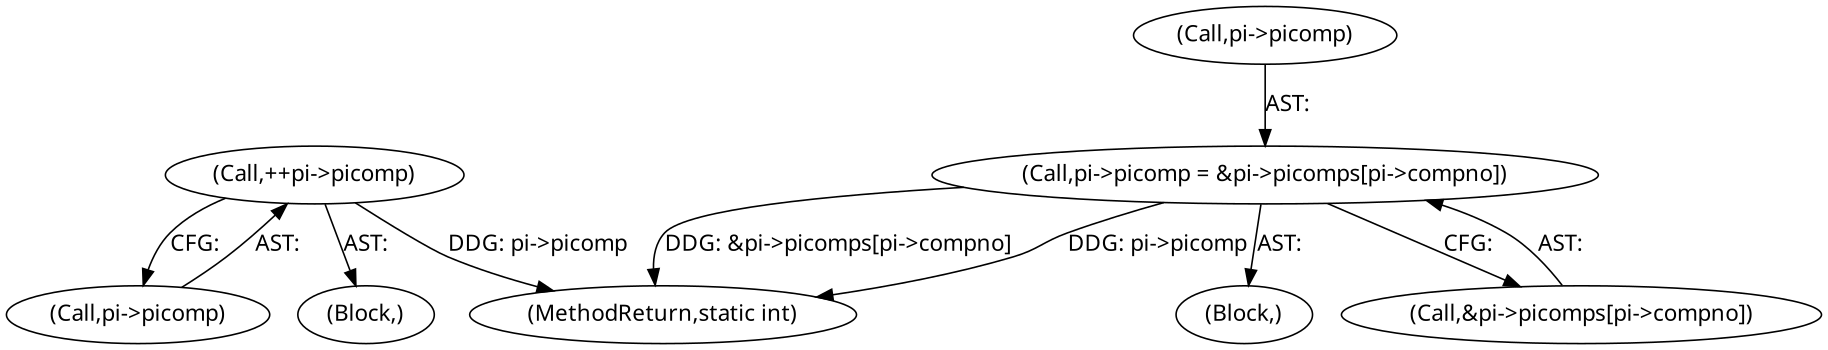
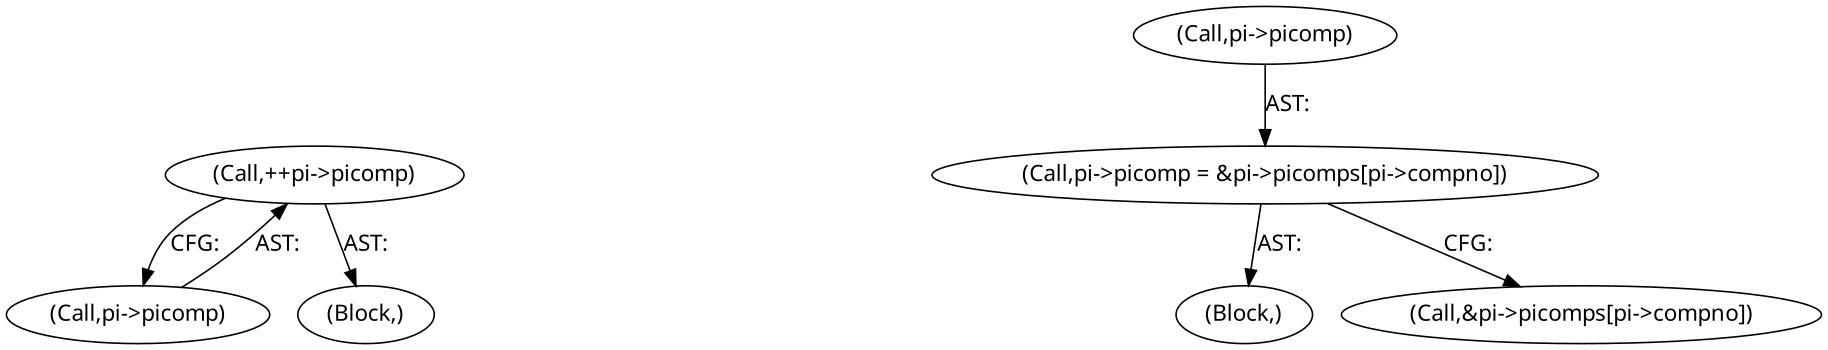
(1509, 235) -> none
(663, 315) -> none
